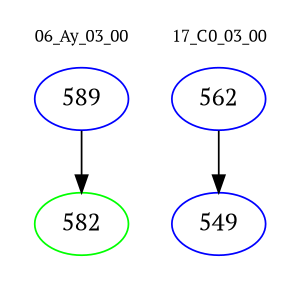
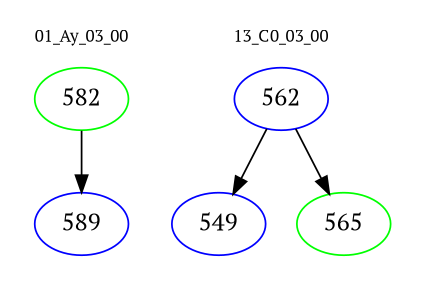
(82, 37) -> (82, 37)
(220, 37) -> (281, 37)
(82, 153) -> (82, 153)
none -> (344, 224)
